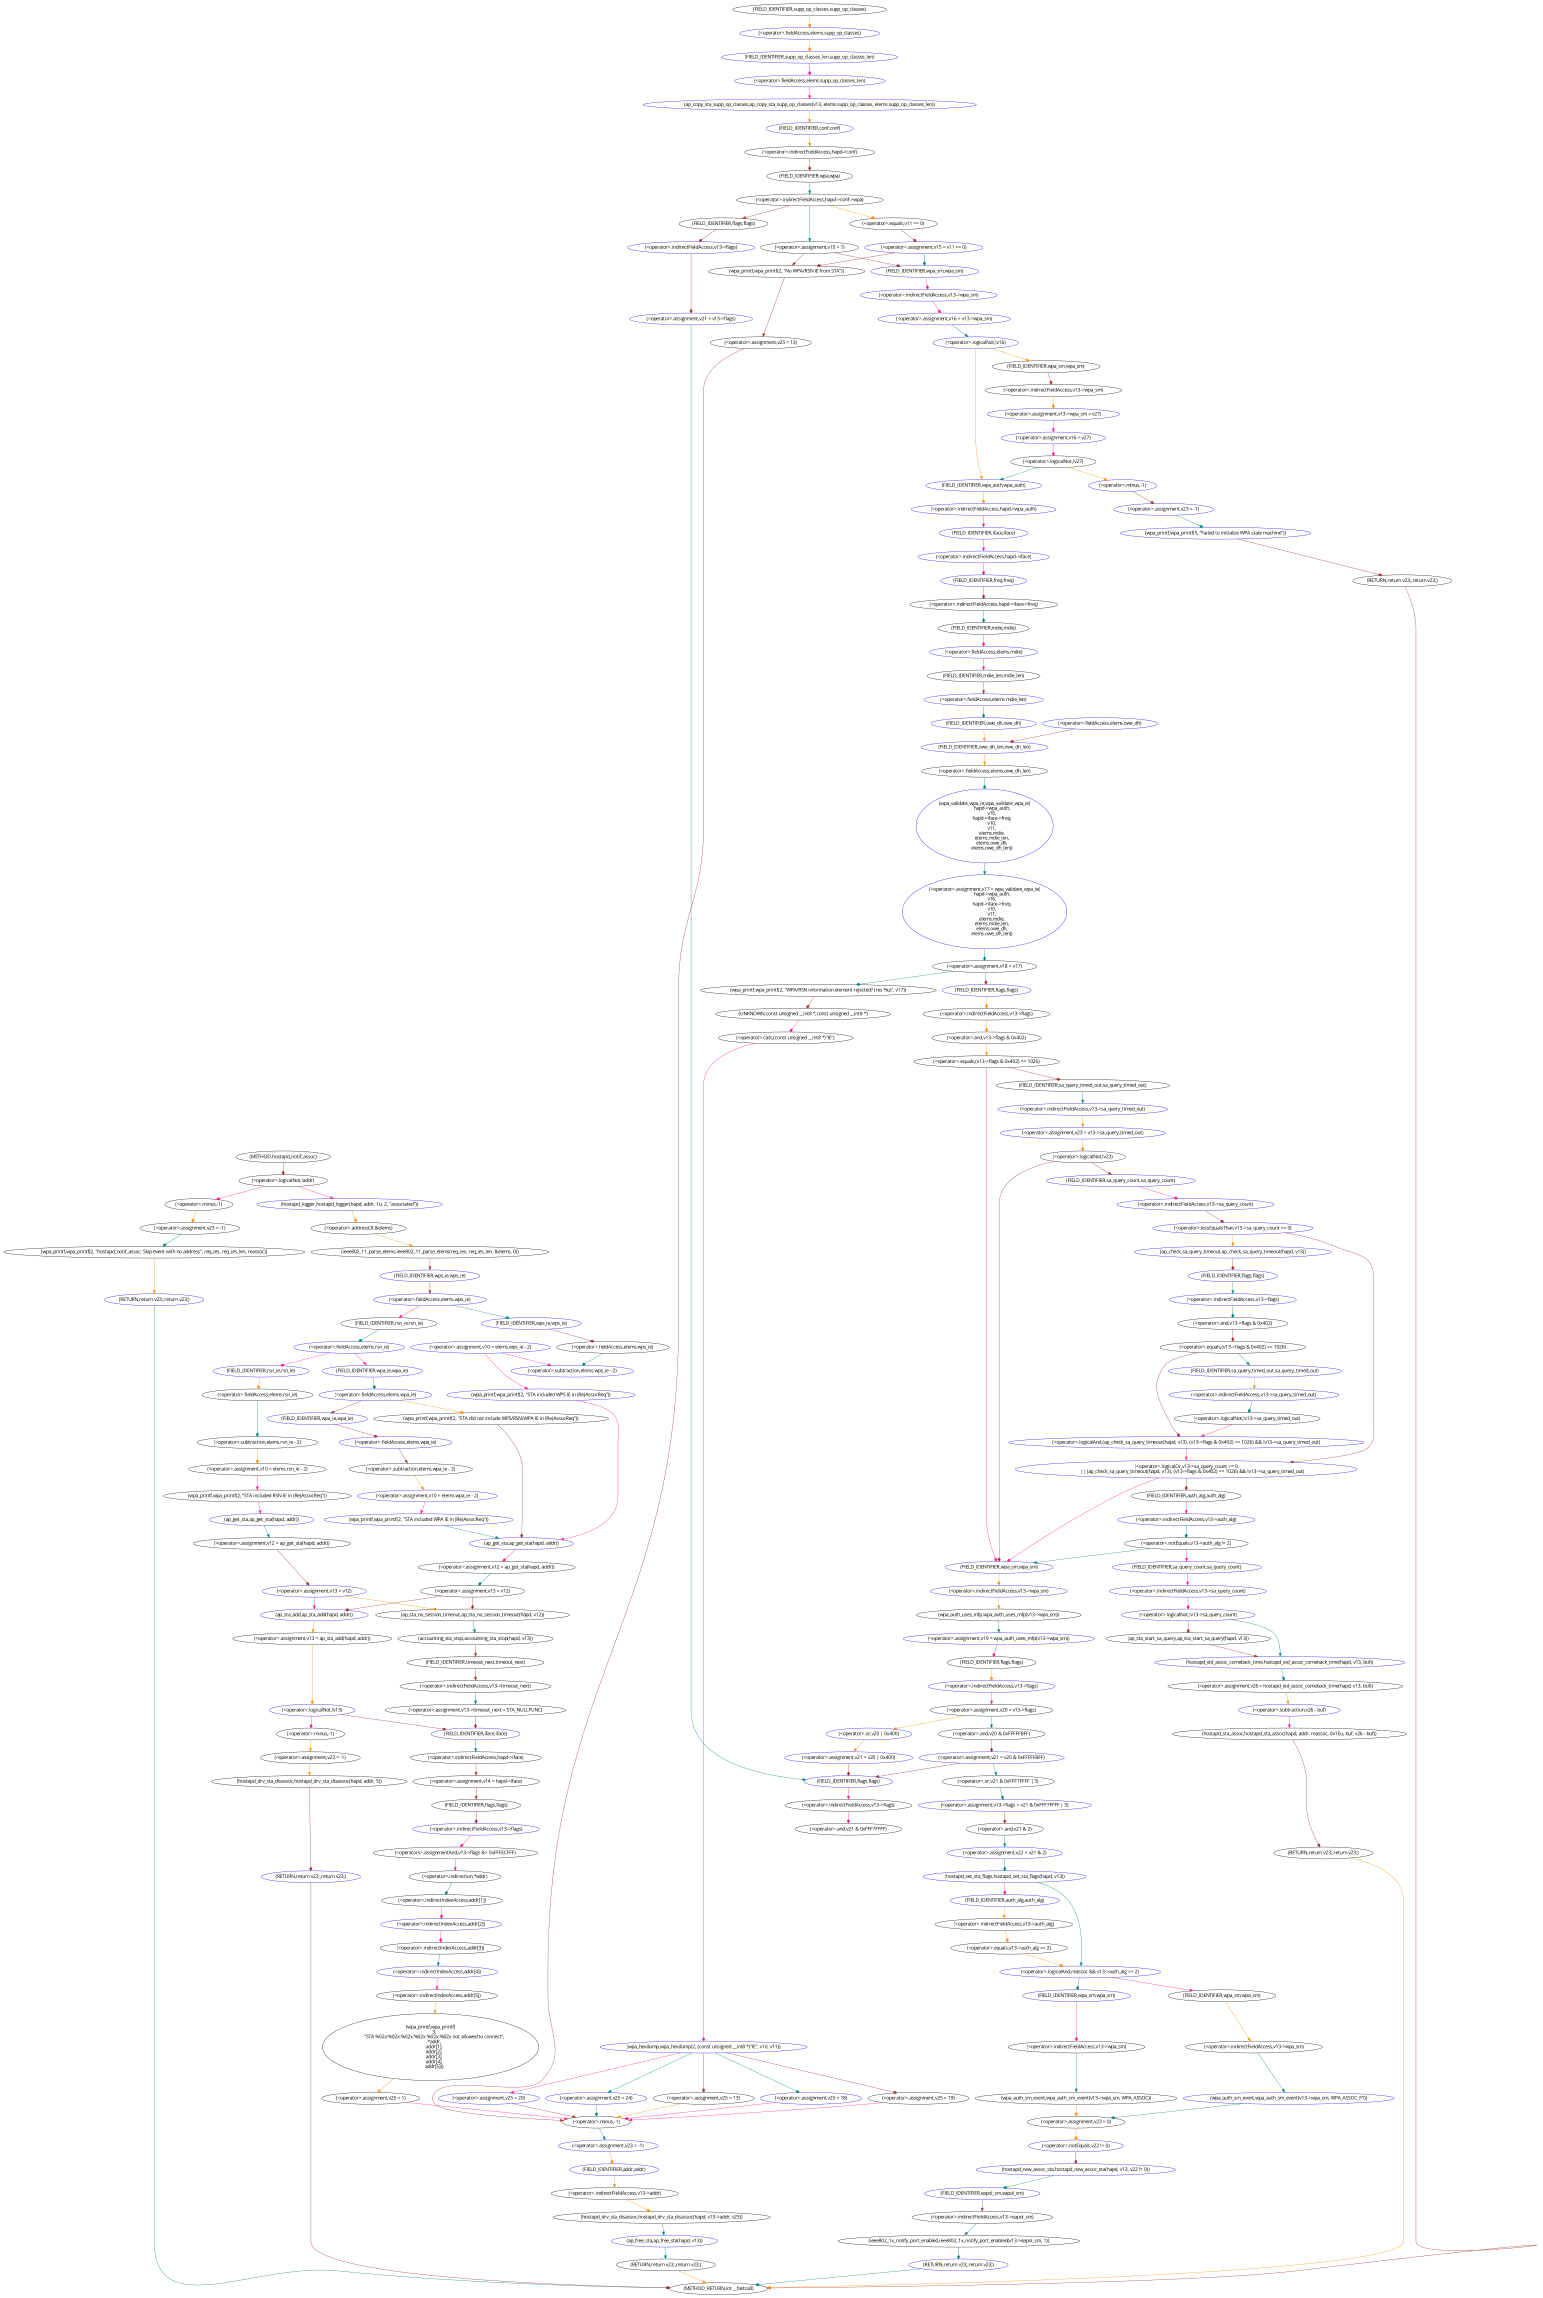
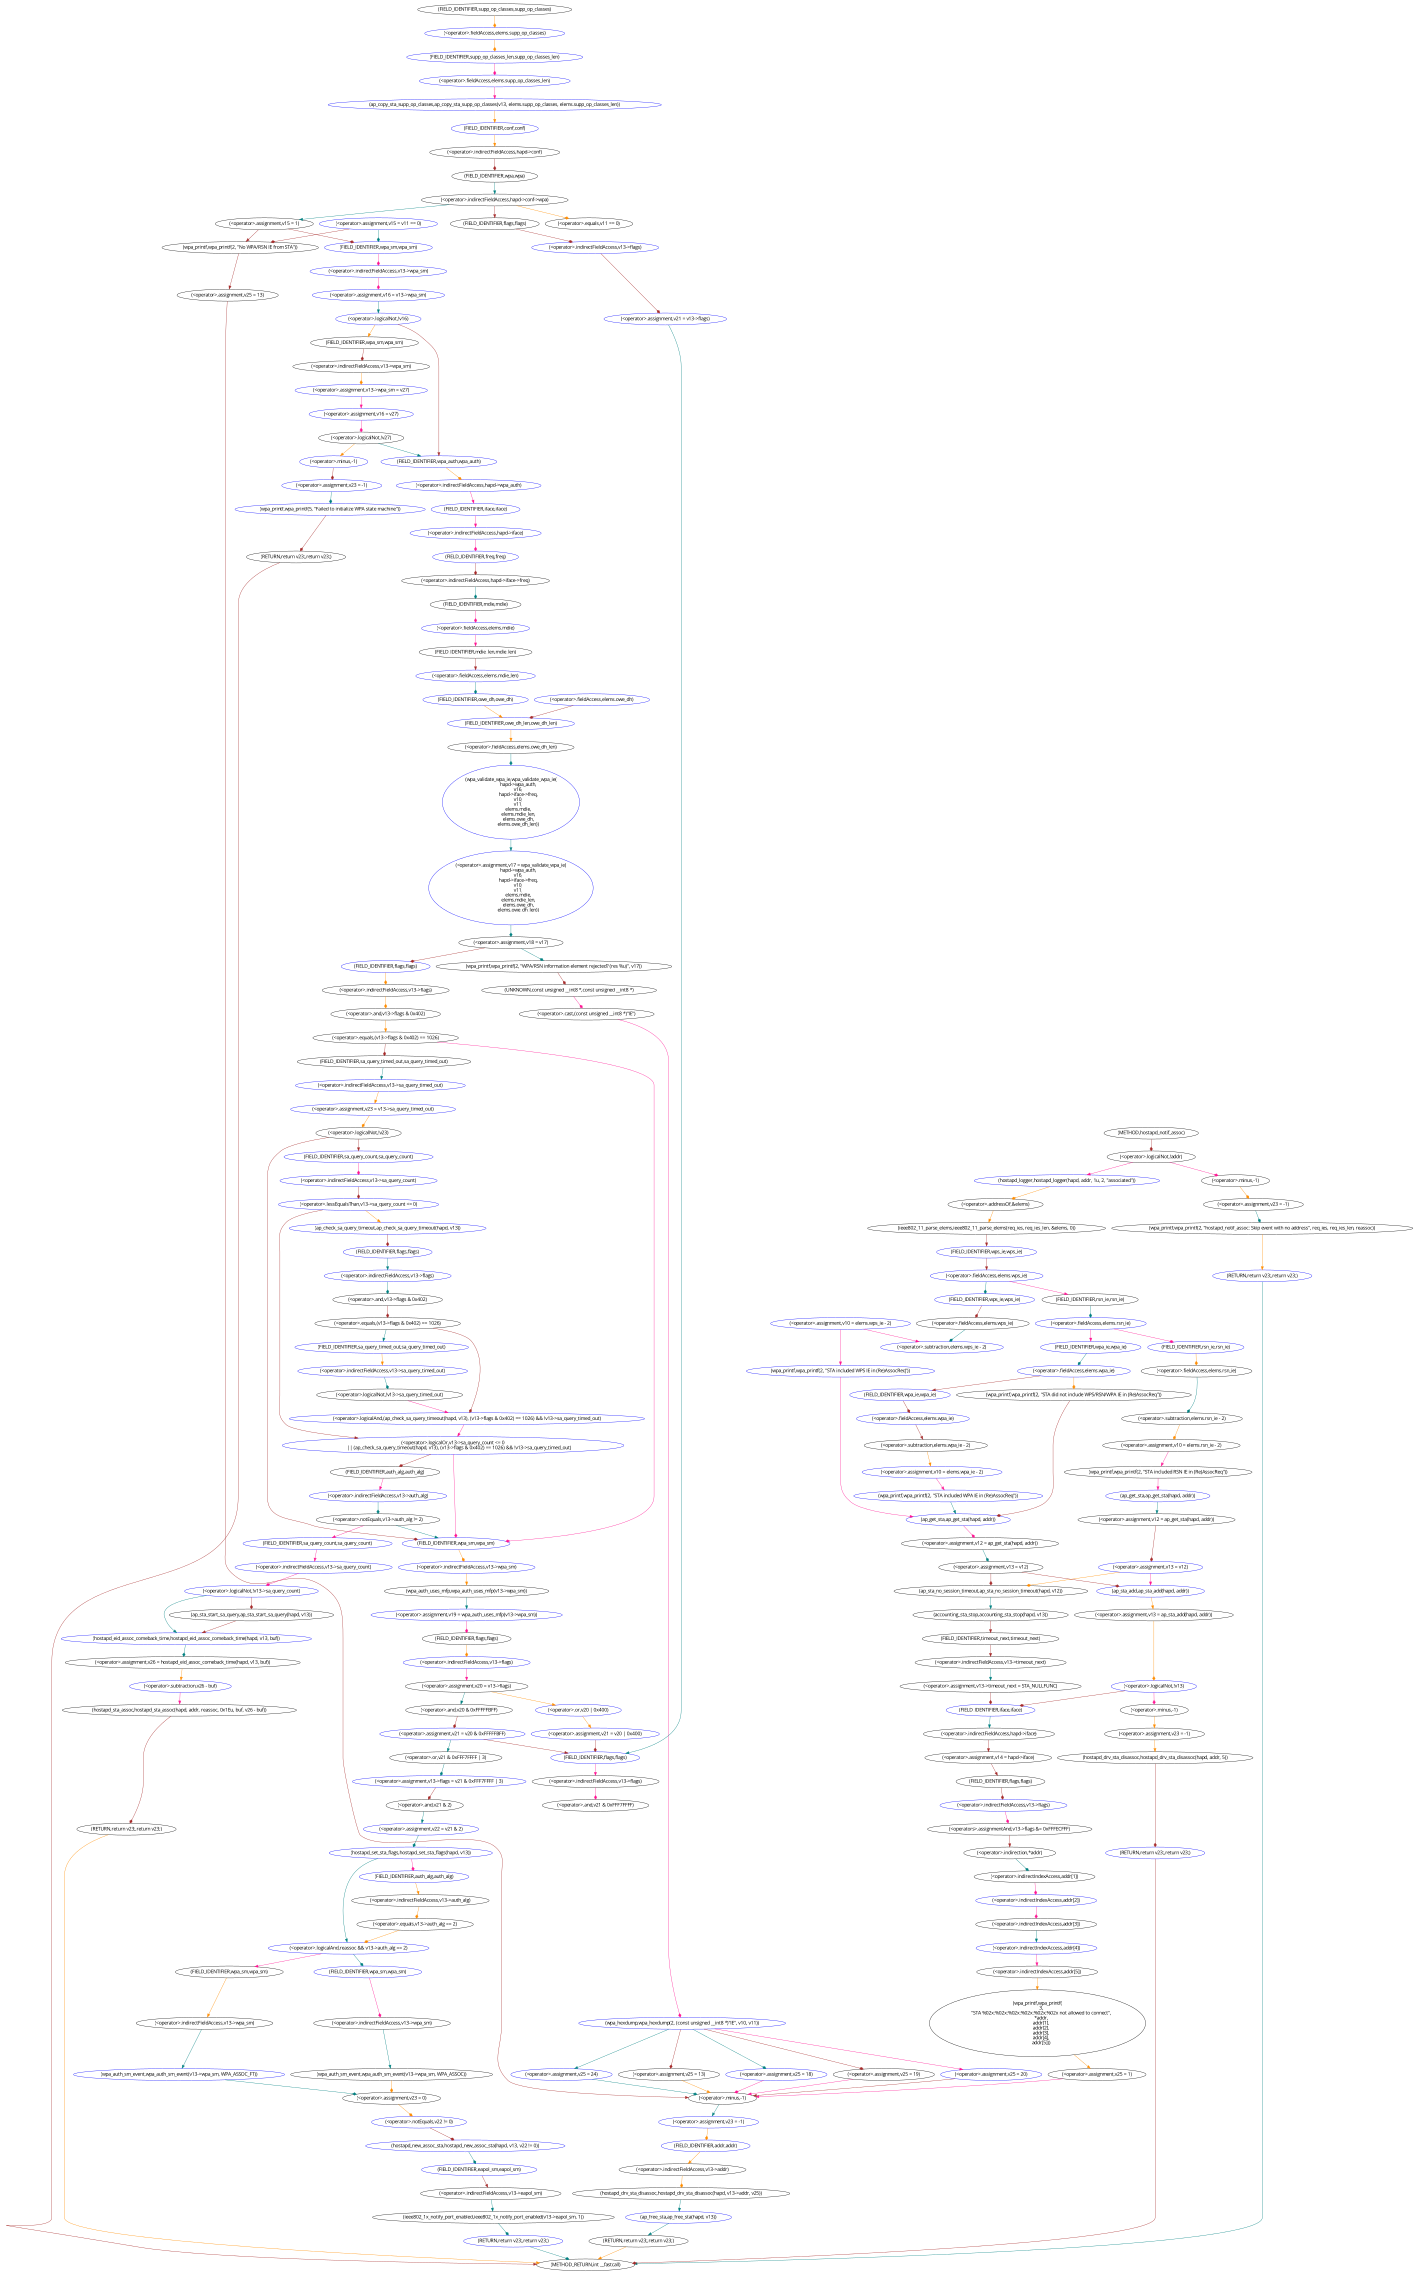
(907, 234) -> none
(976, 413) -> (439, 378)
(455, 1863) -> (1010, 1839)
